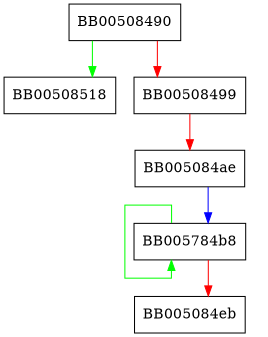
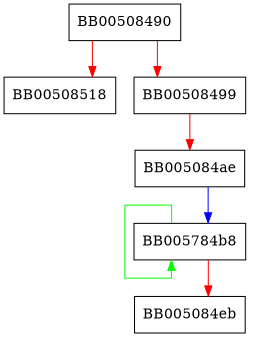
(92, 54) -> (92, 54)
